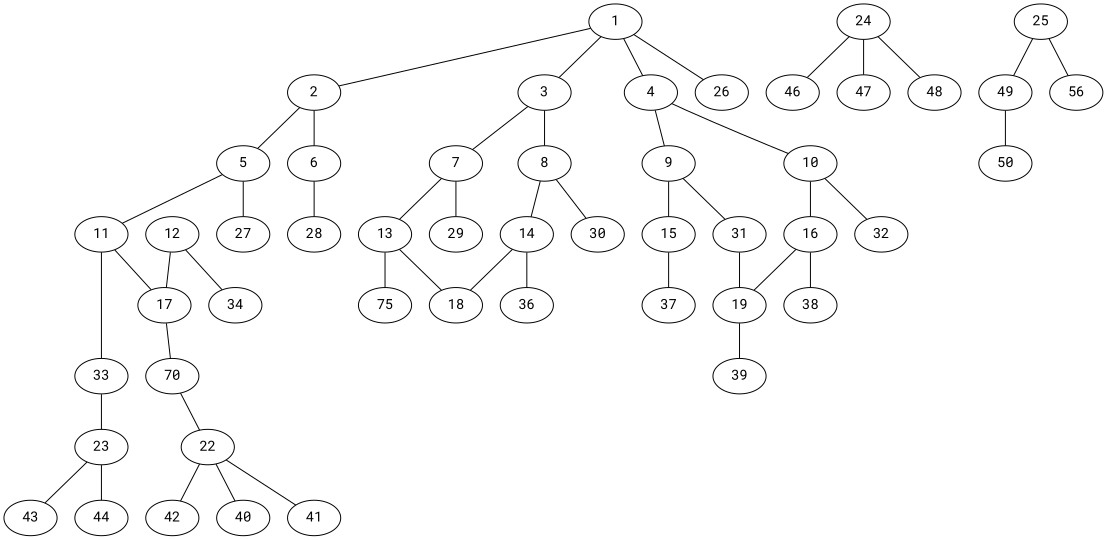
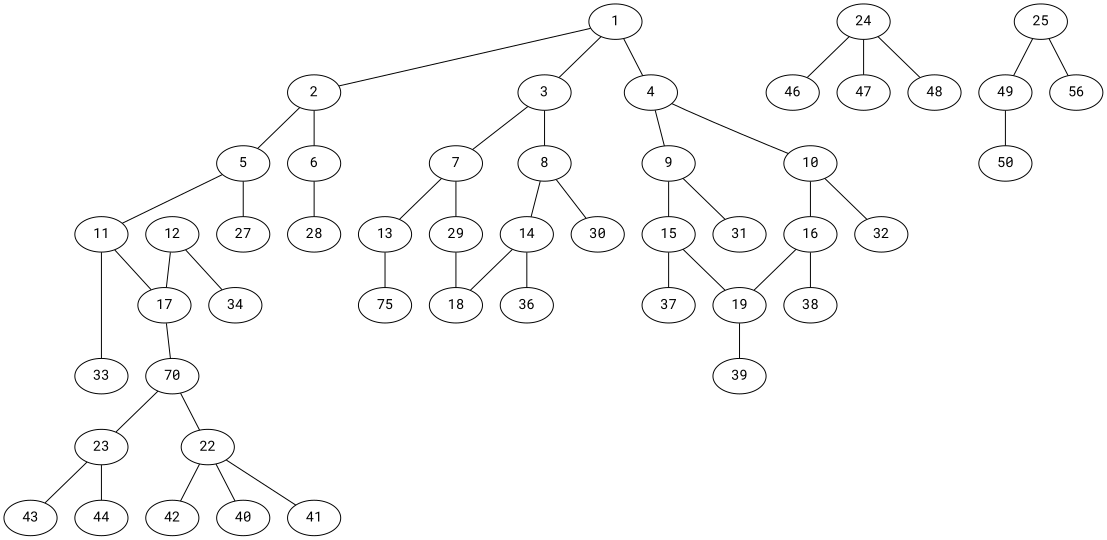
(722, 93) -> none
(420, 270) -> (456, 270)
(740, 270) -> (704, 270)
(101, 412) -> (137, 412)
